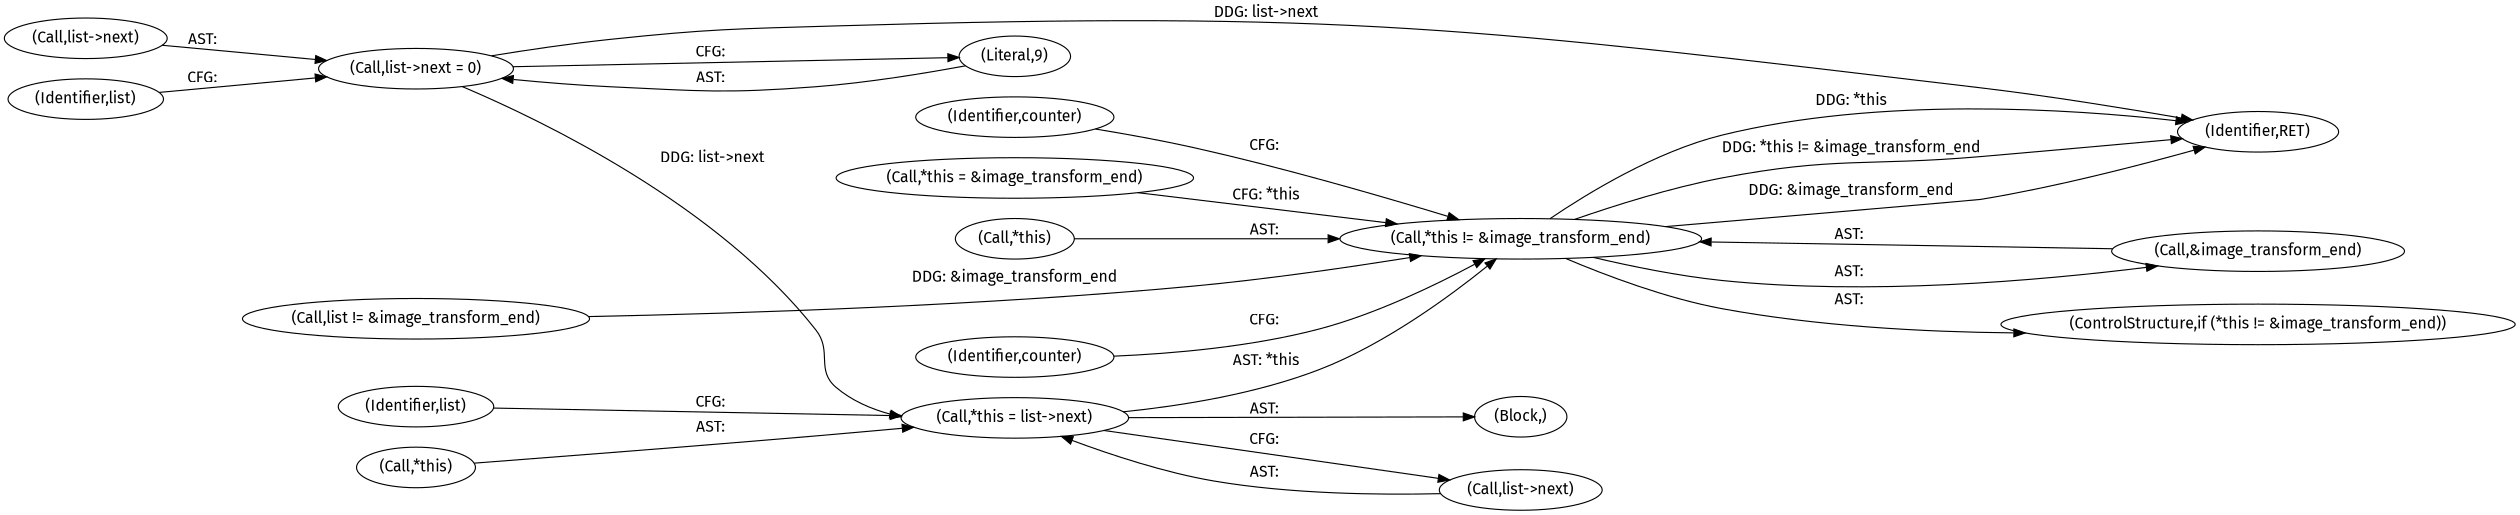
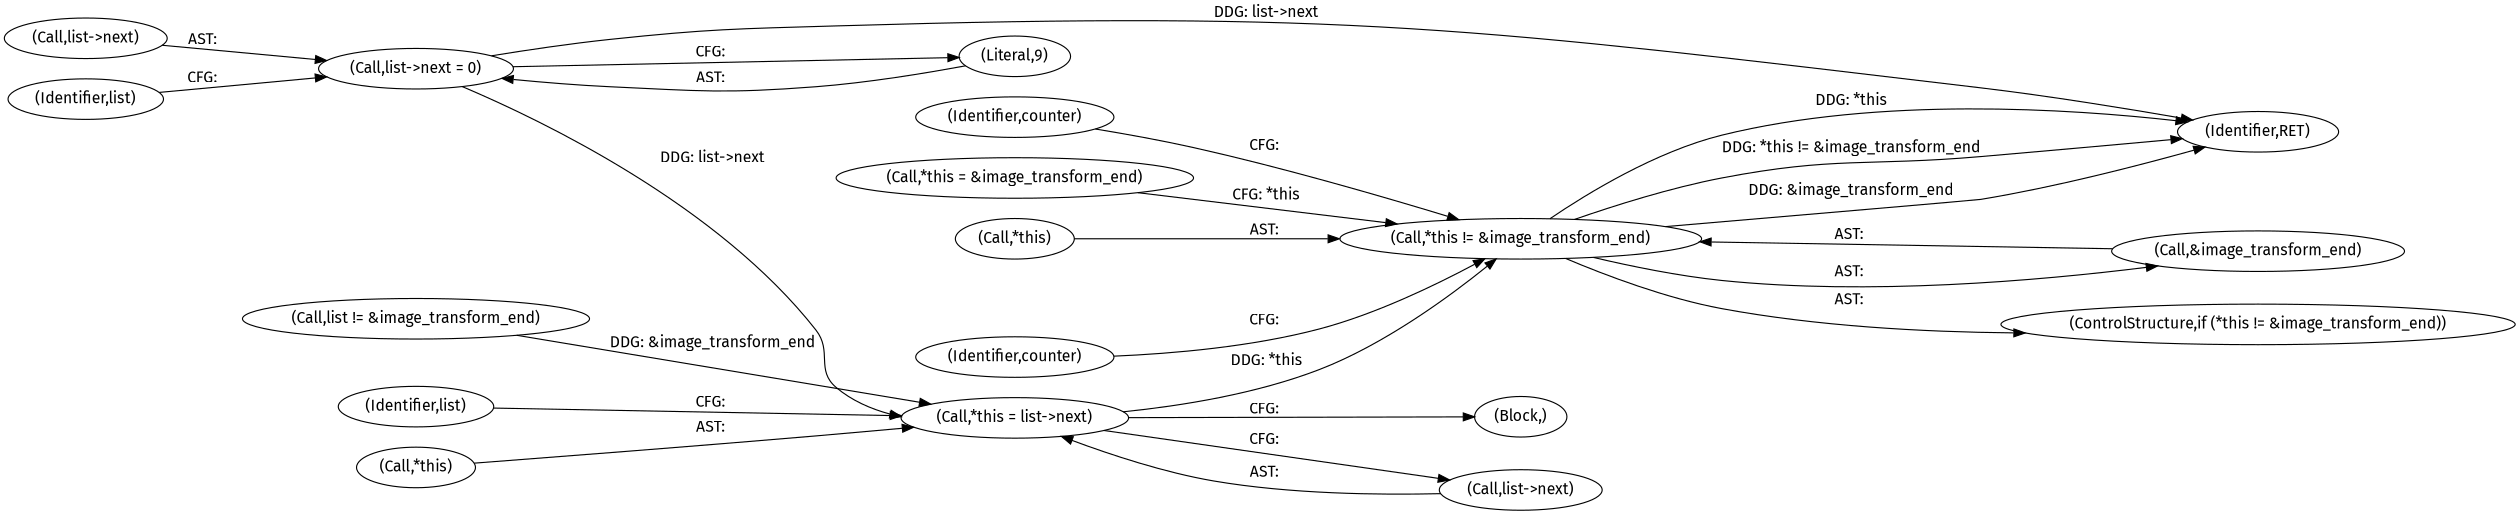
(1000, 301) -> (718, 369)
(1267, 361) -> (1267, 361)
(1267, 409) -> (1267, 409)
